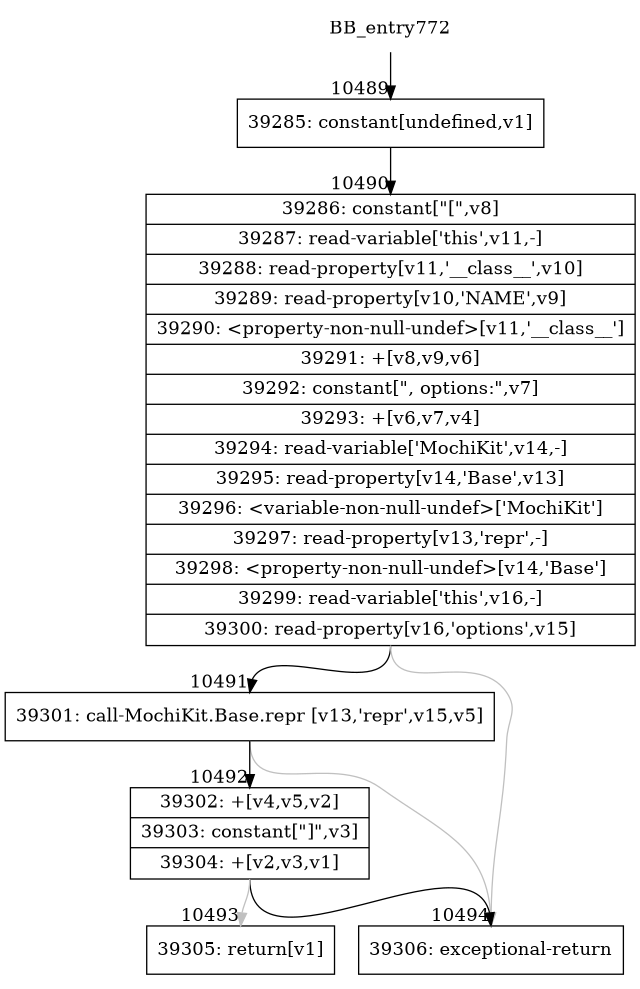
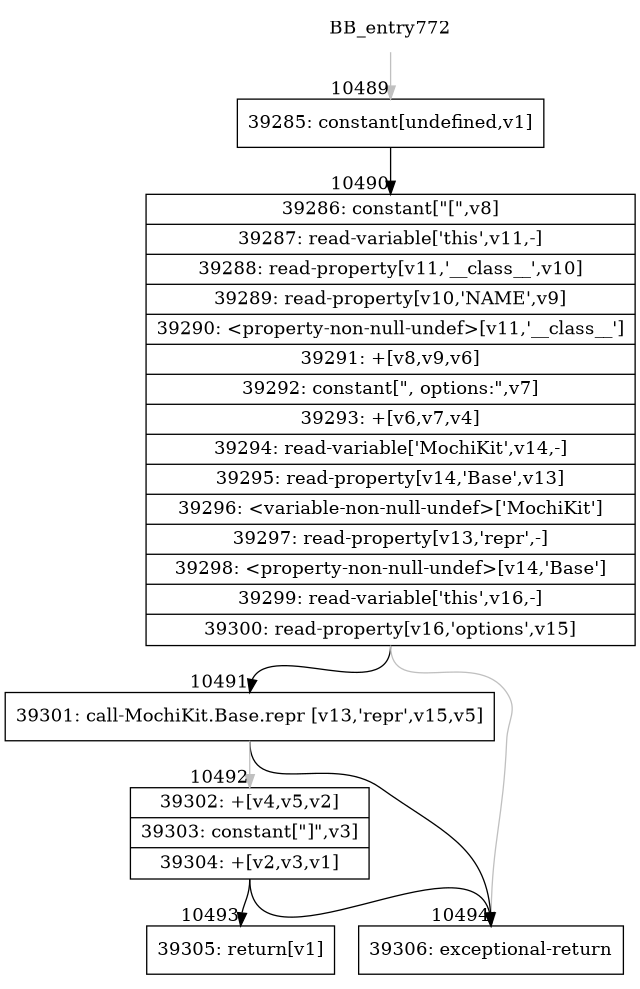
(391, 69) -> (391, 69)
(250, 758) -> (250, 758)
(389, 794) -> (389, 794)
(247, 897) -> (247, 897)
